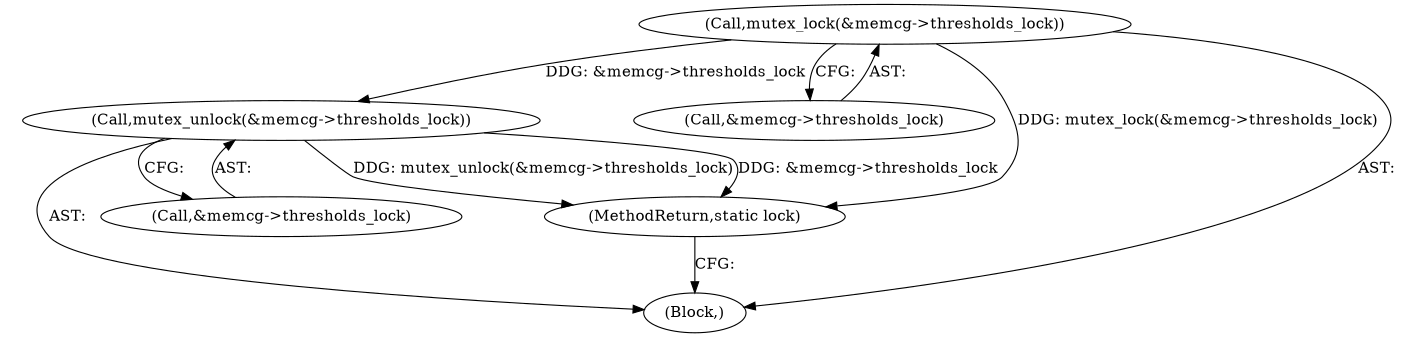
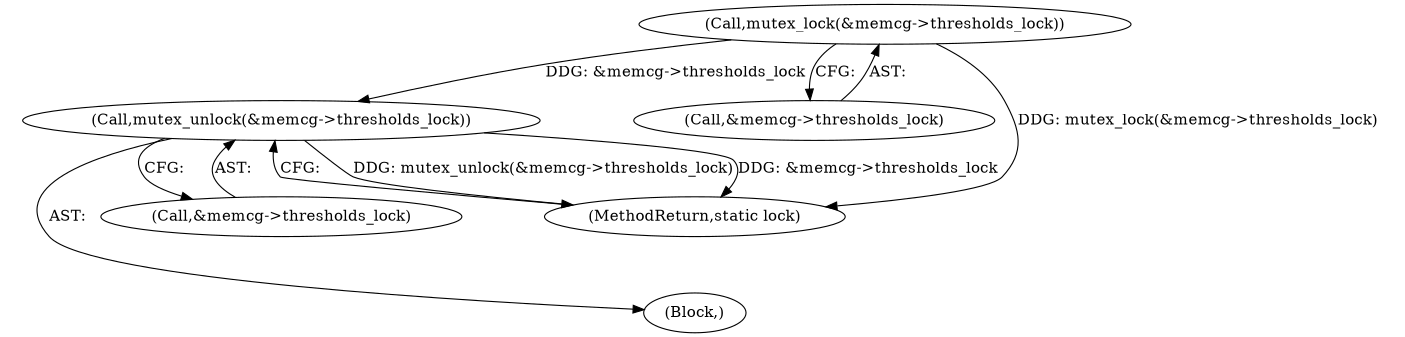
(1238, 217) -> none
(695, 259) -> (357, 186)
